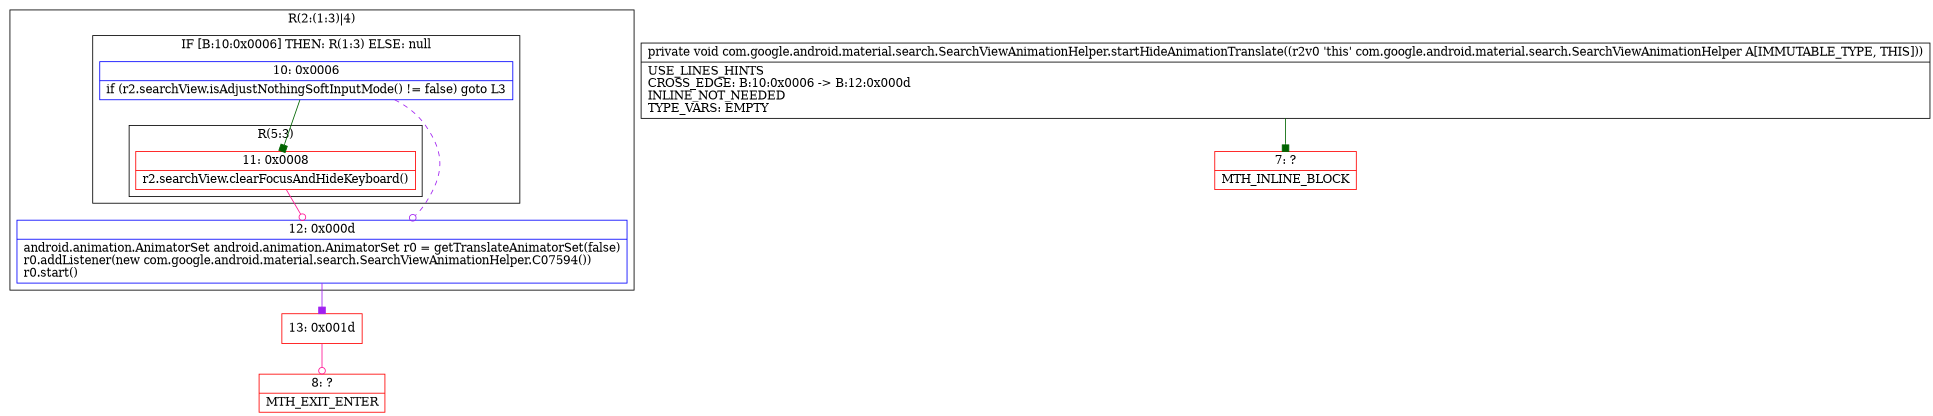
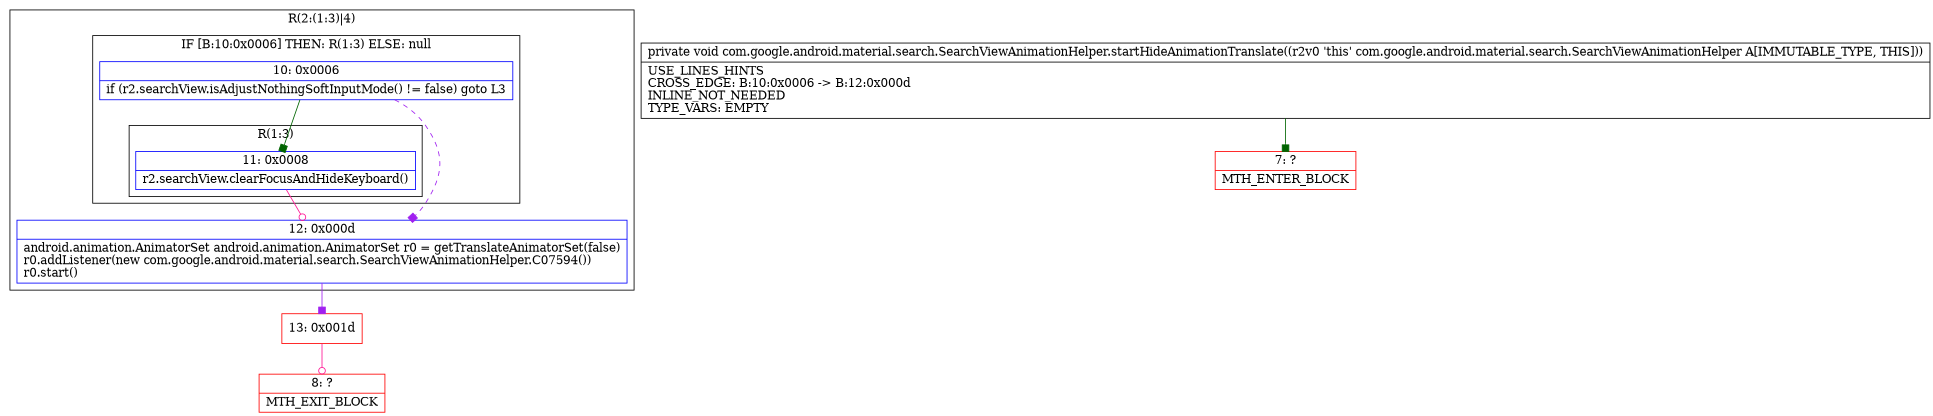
(276, 135) -> (276, 135)
(438, 152) -> (438, 151)
(276, 171) -> (276, 171)
(1286, 180) -> (1286, 180)
(322, 402) -> (322, 402)
